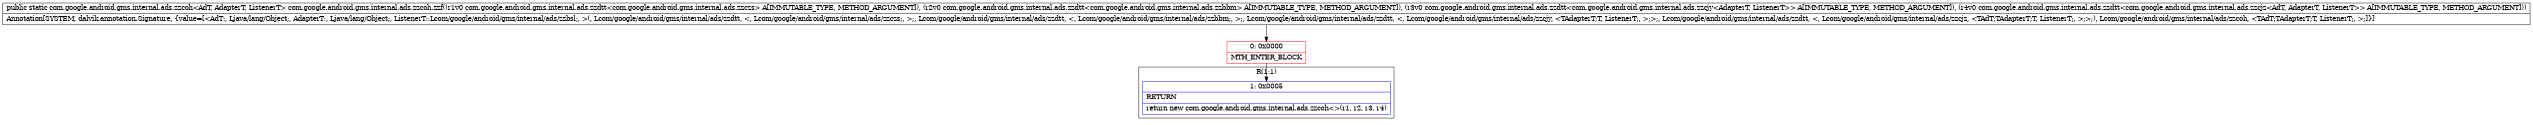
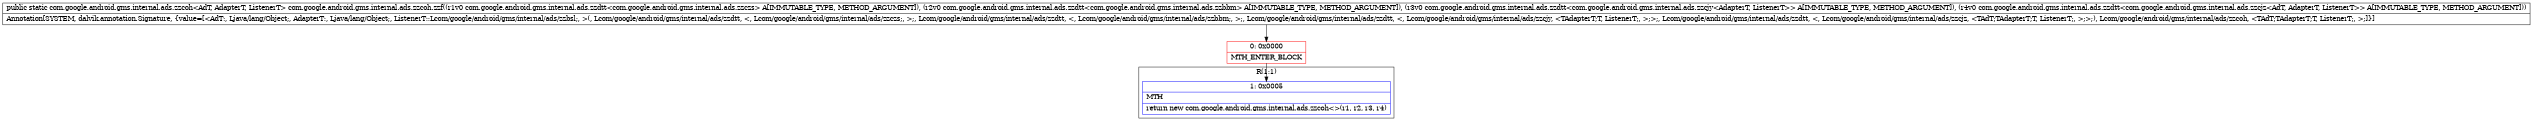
(1161, 97) -> (1155, 97)
